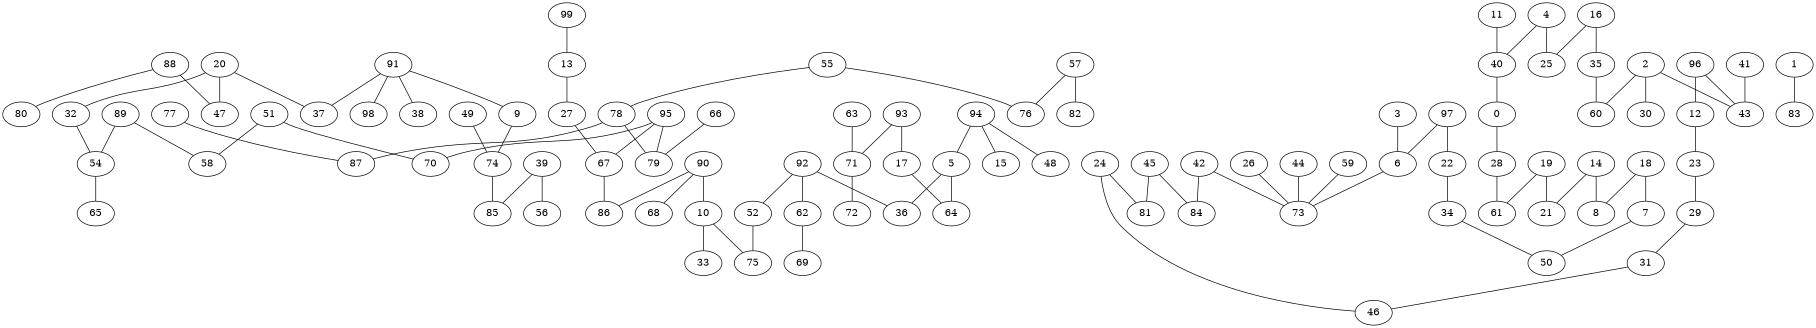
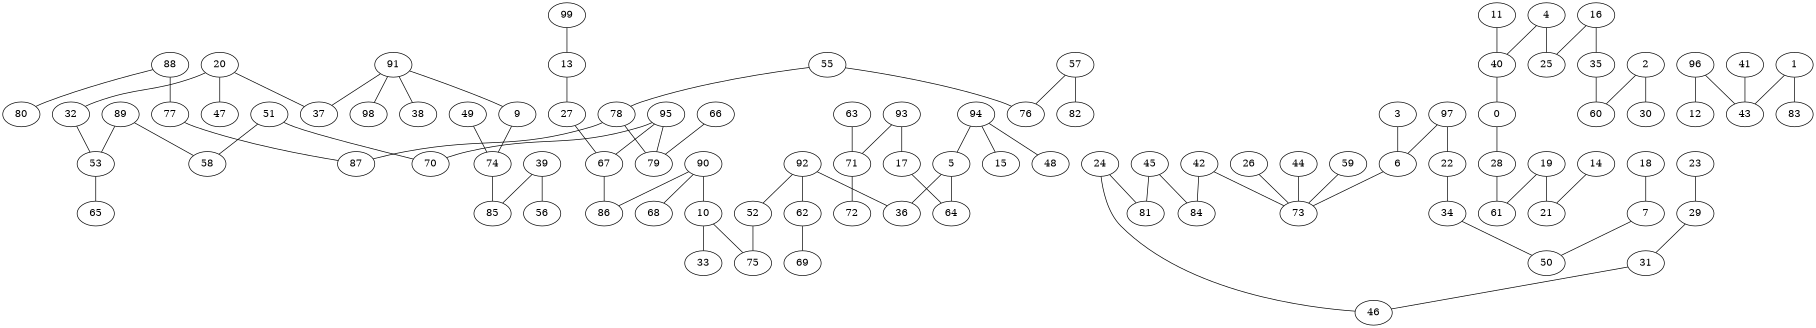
(1690, 87) -> (1770, 89)
(195, 89) -> (170, 90)
(1695, 139) -> none
(96, 164) -> (96, 164)
(1596, 214) -> none
